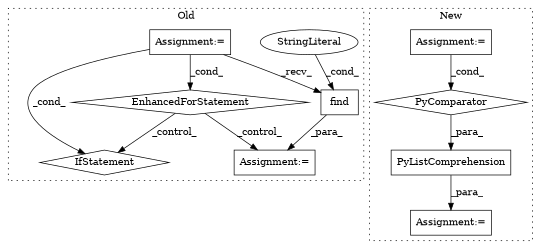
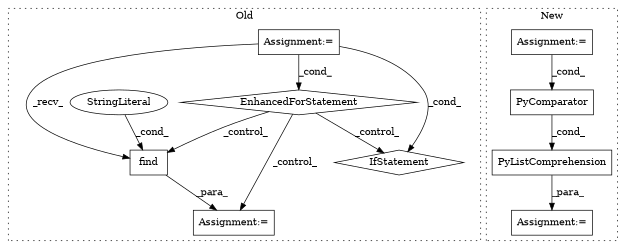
(451, 102) -> (552, 102)
none -> (221, 128)
(467, 132) -> (569, 132)
